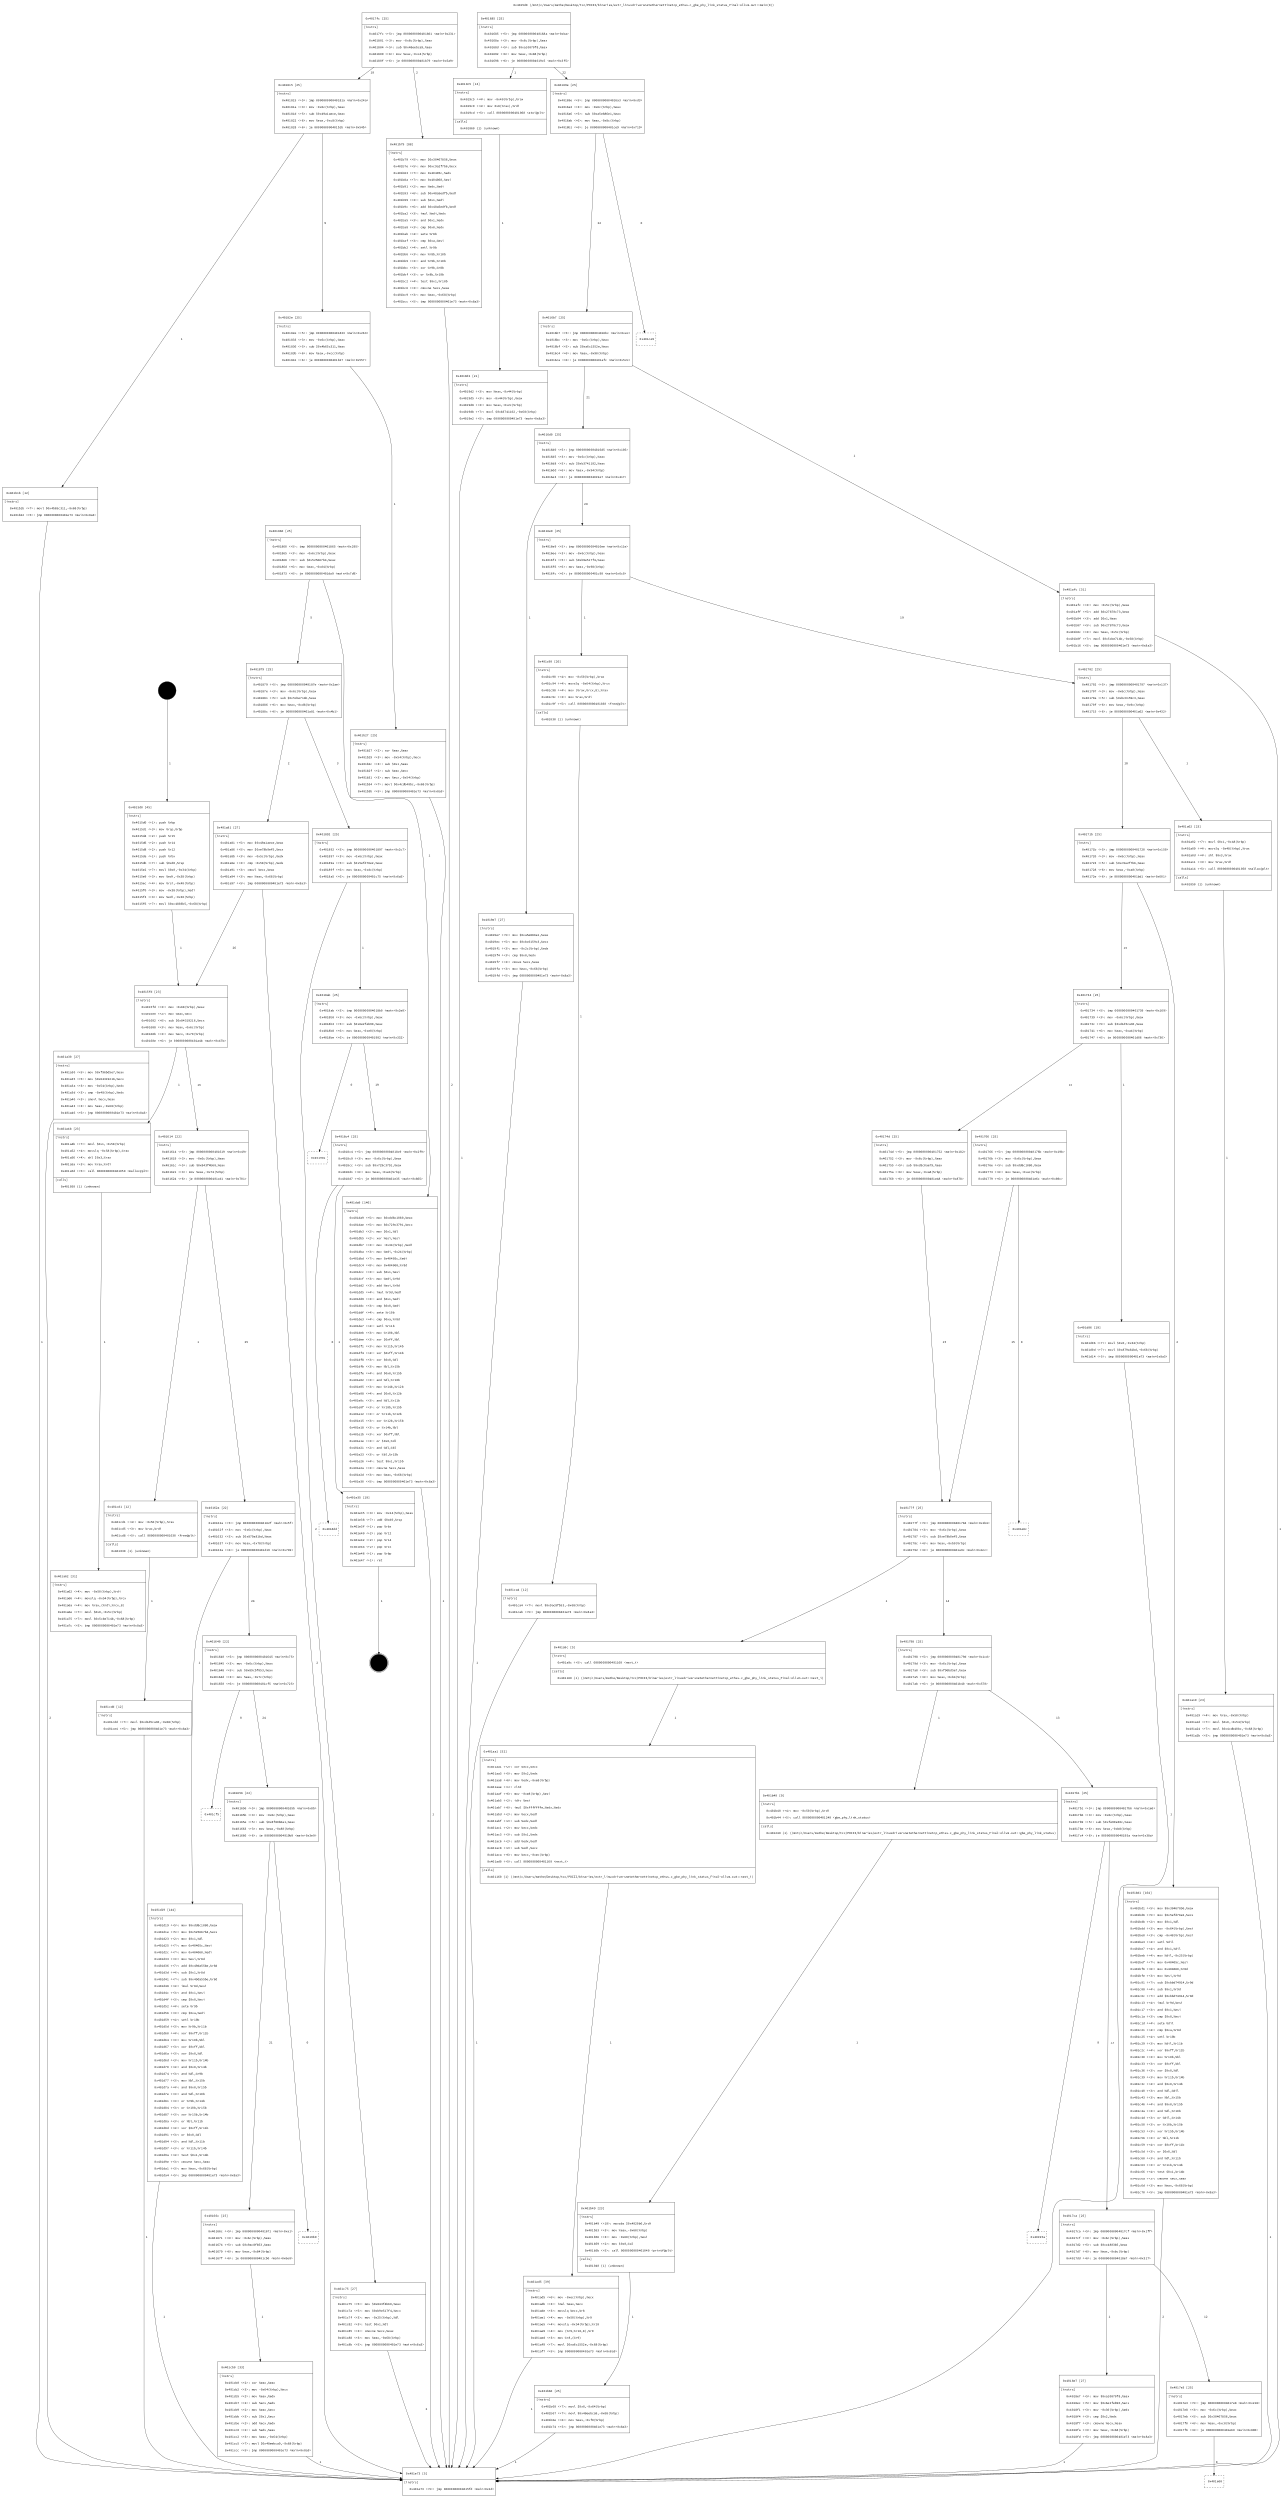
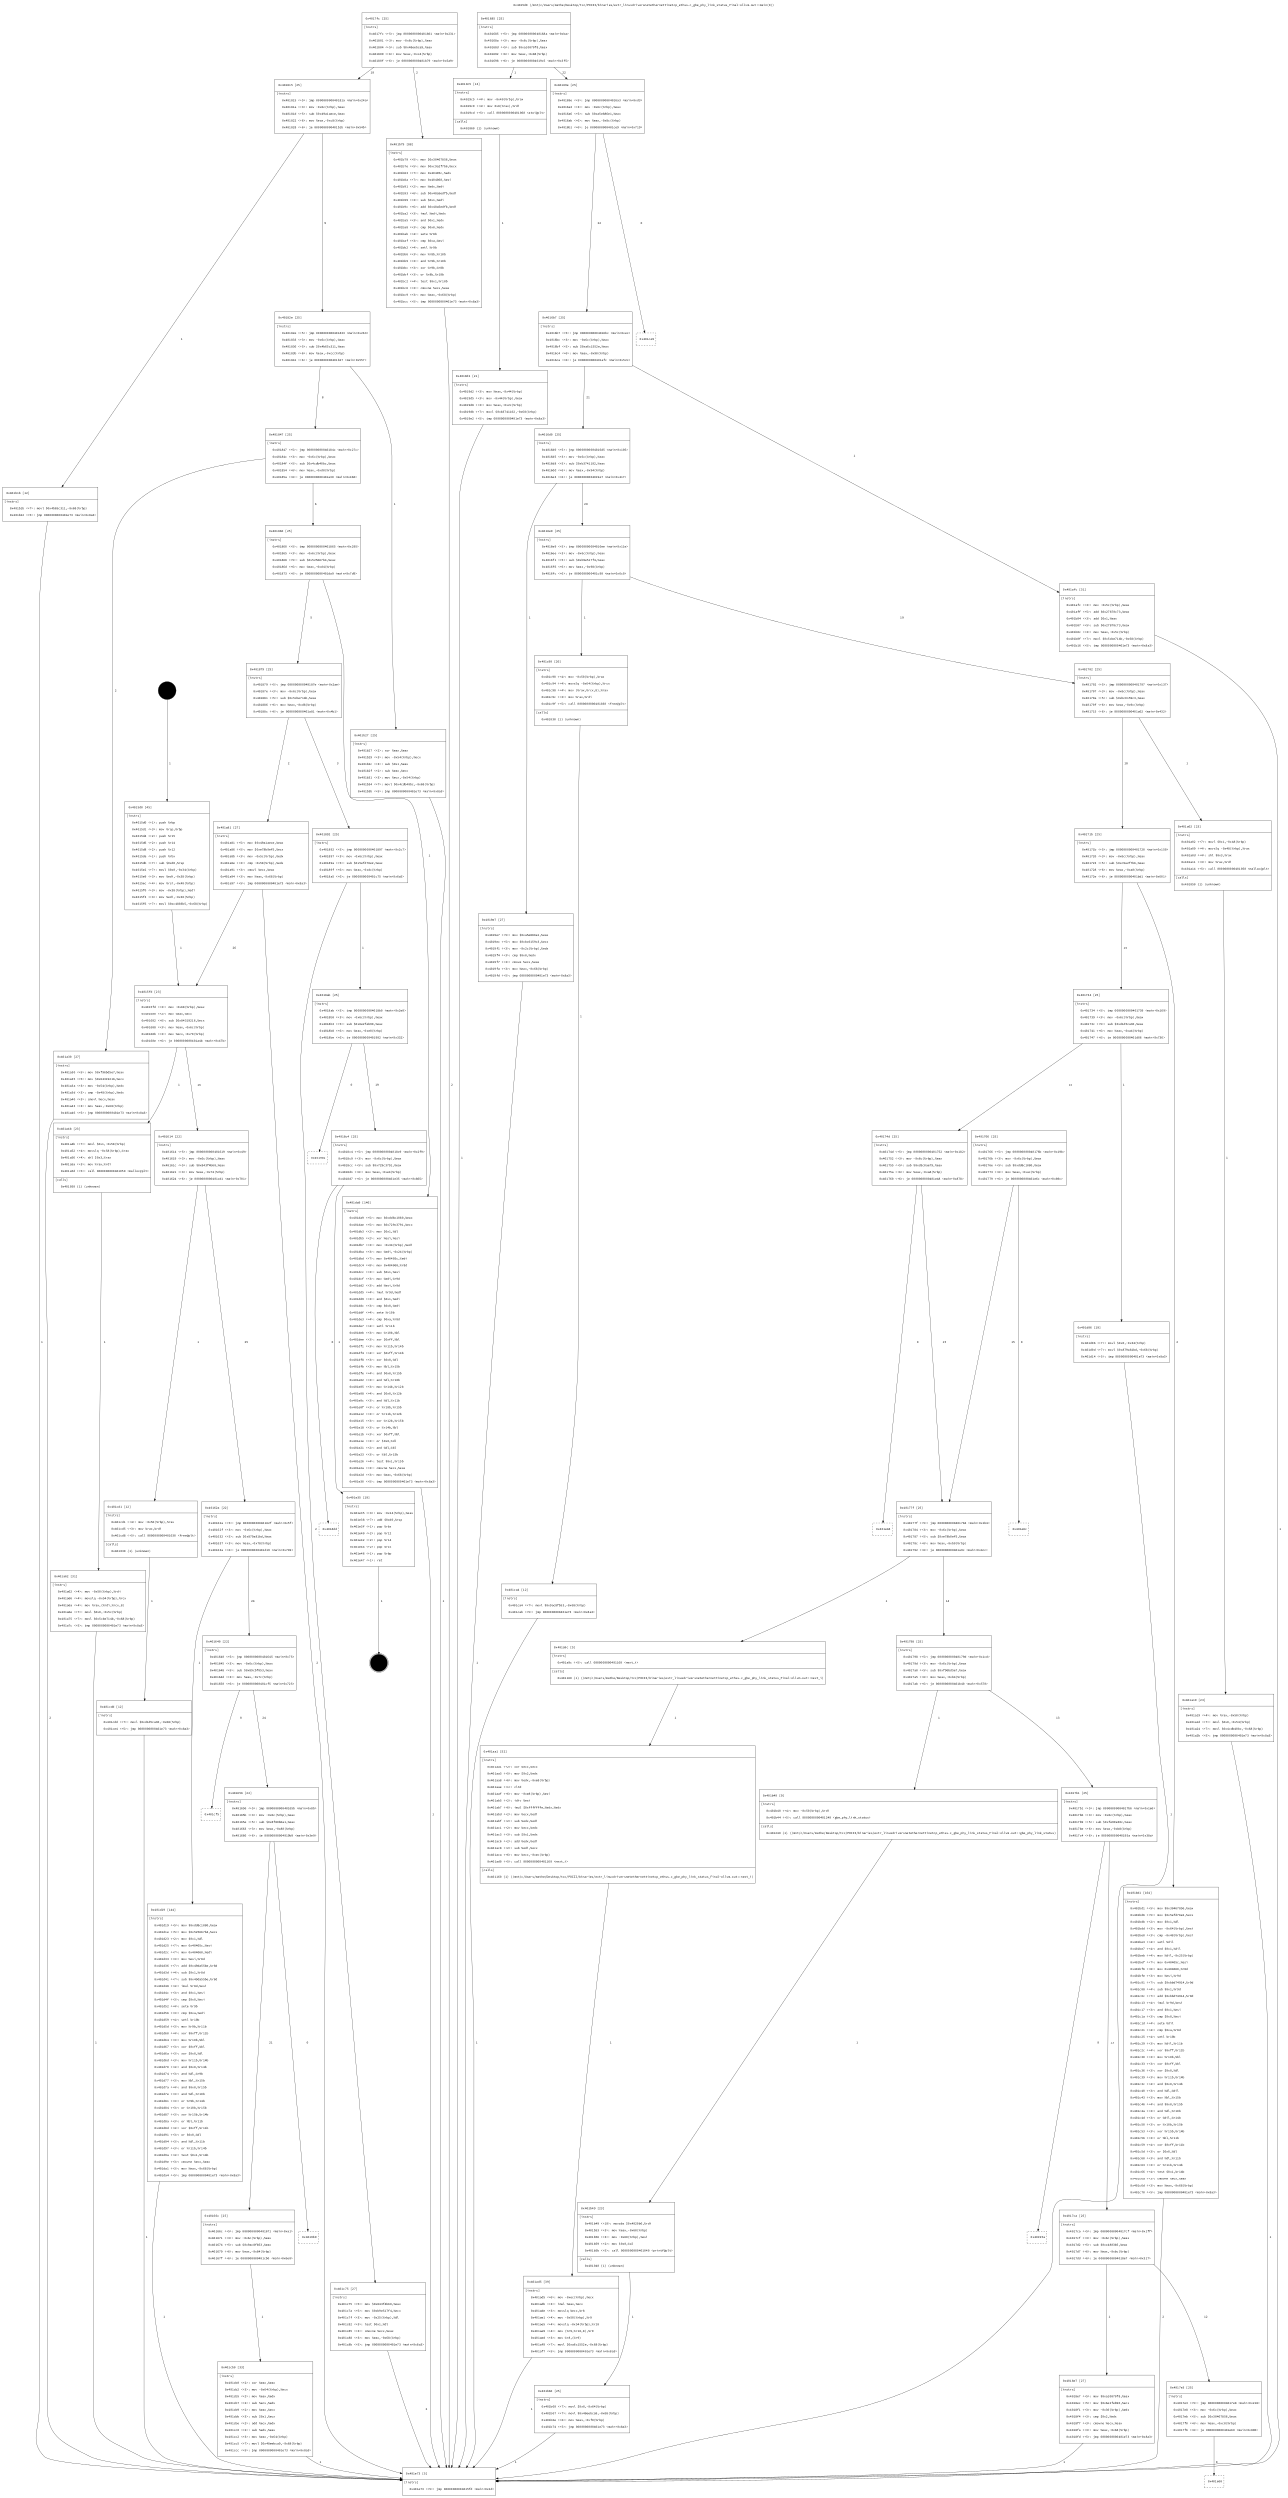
none -> (313, 456)
none -> (882, 1529)
none -> (93, 2187)
